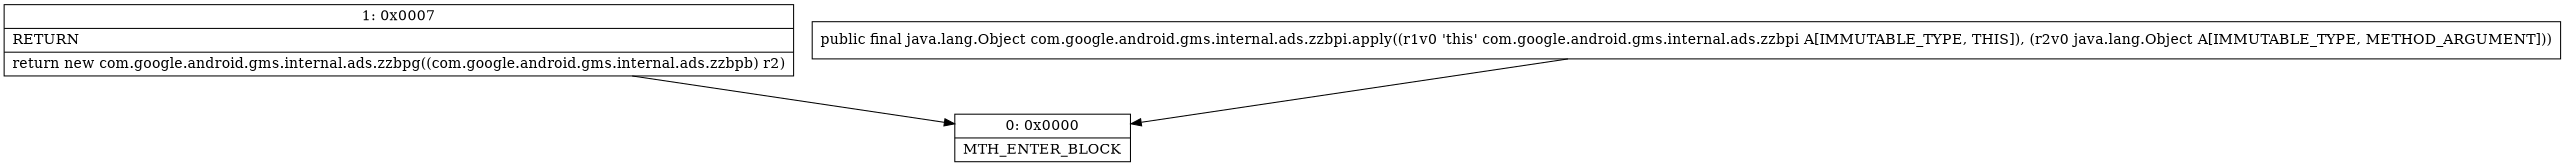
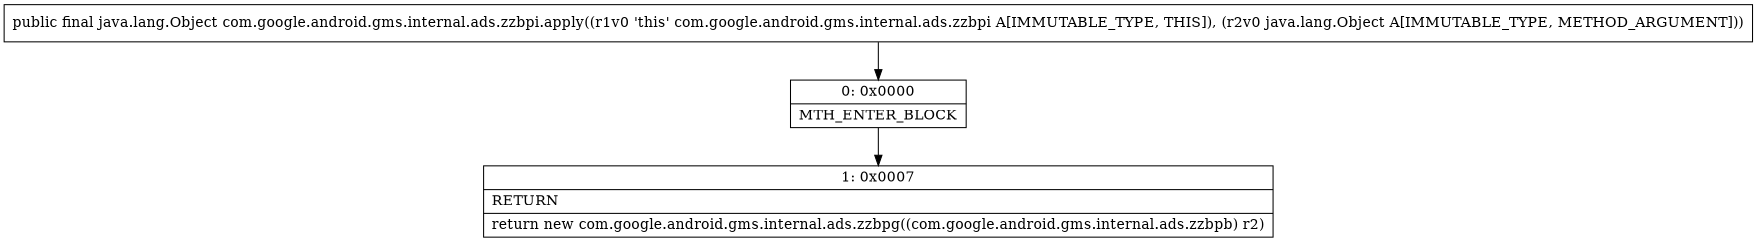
(788, 99) -> (878, 142)
